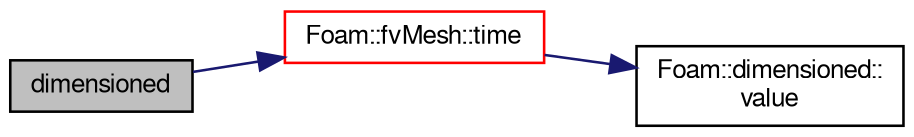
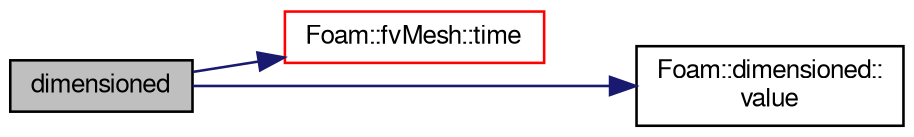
(577, 60) -> (401, 86)
